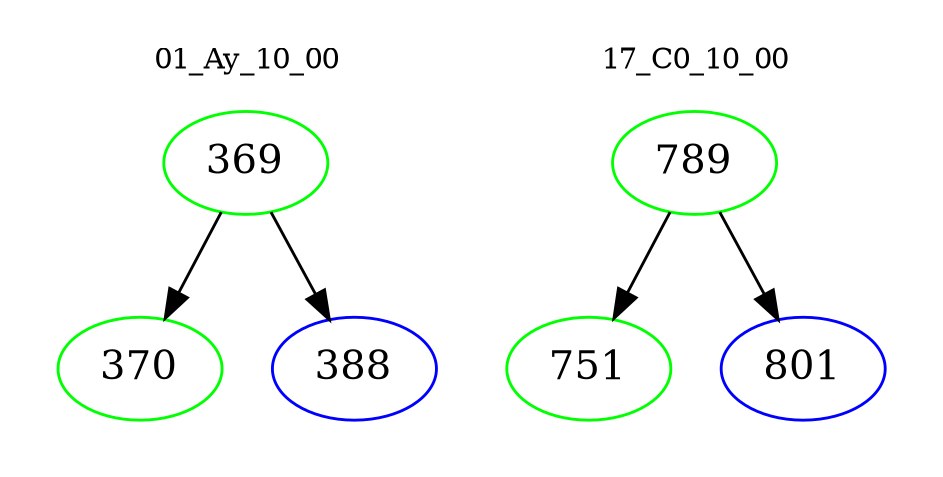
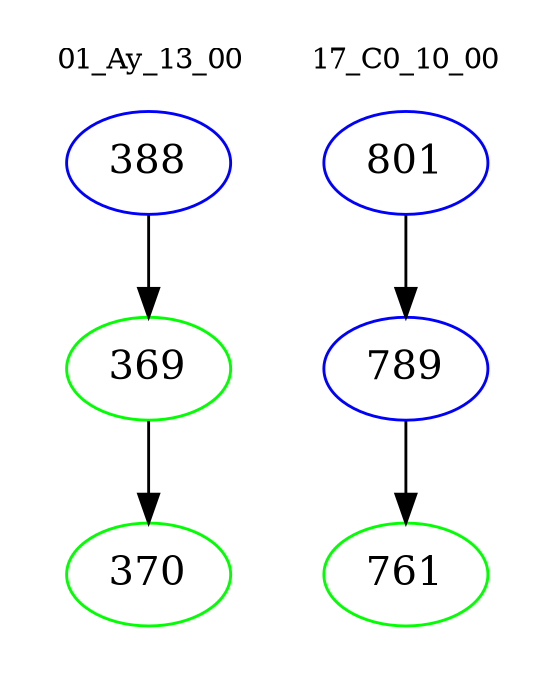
(247, 61) -> (150, 61)
(695, 163) -> (406, 369)
(293, 253) -> (149, 252)
(742, 253) -> (406, 252)
(589, 369) -> (406, 575)
